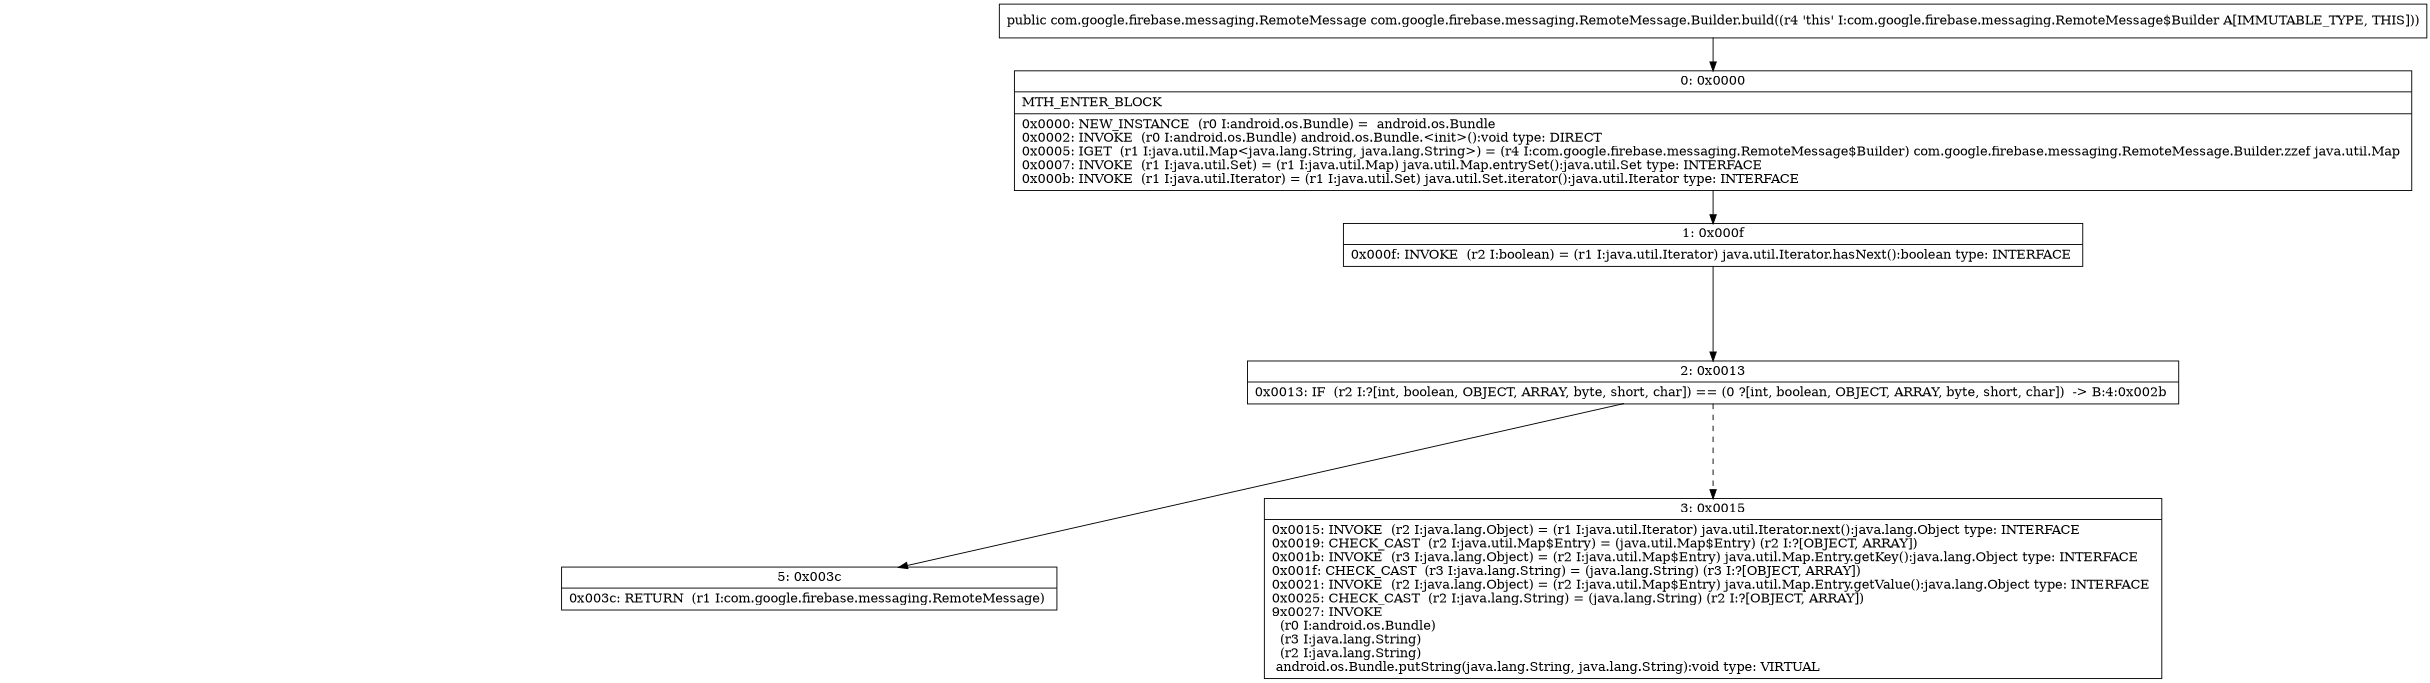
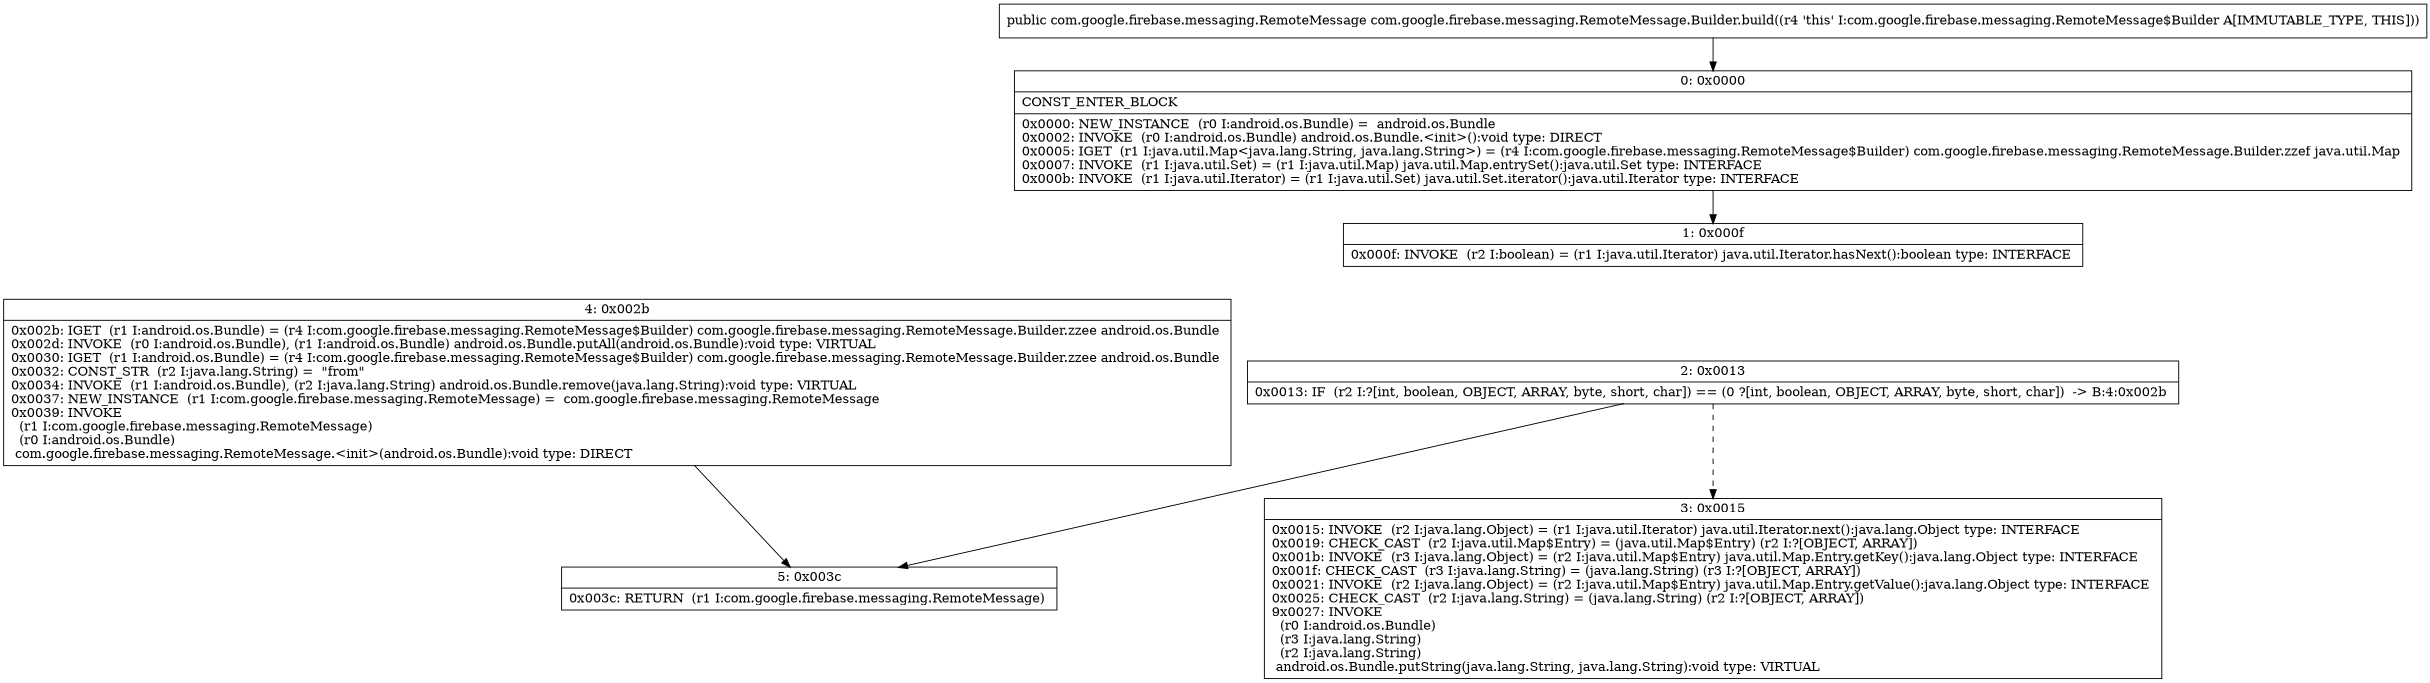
(1092, 102) -> (1100, 102)
(1713, 309) -> none
none -> (617, 382)
